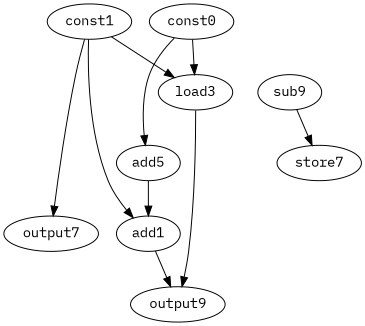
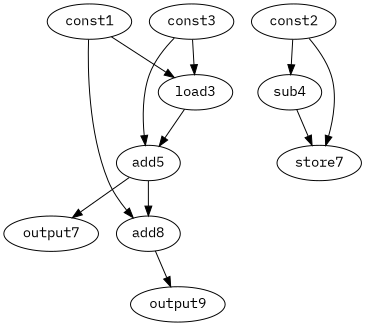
(192, 22) -> (192, 22)
none -> (294, 22)
(290, 92) -> (290, 92)
(67, 122) -> (105, 195)
(194, 194) -> (175, 124)
(148, 234) -> (148, 234)
